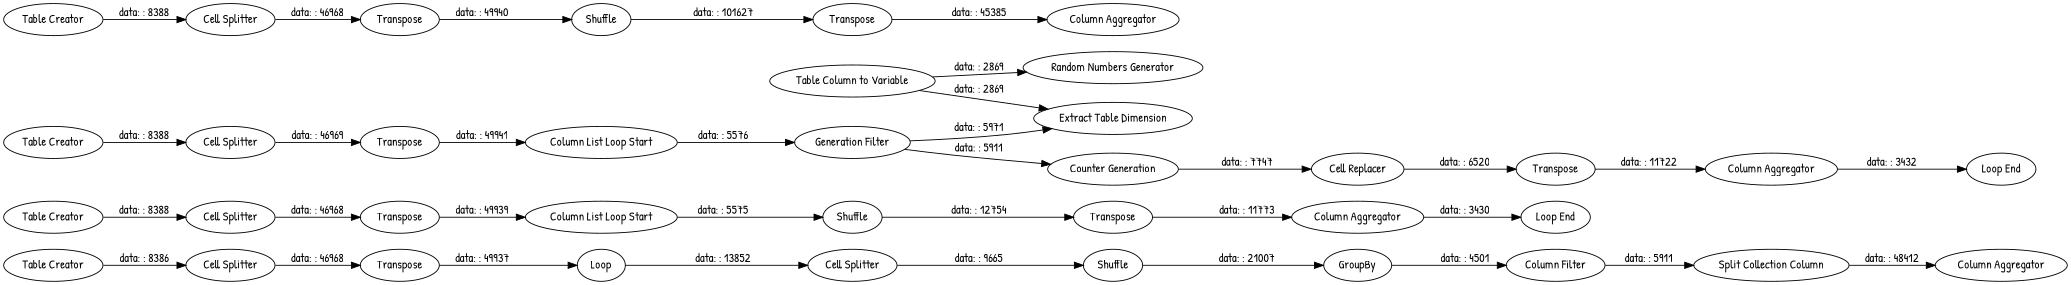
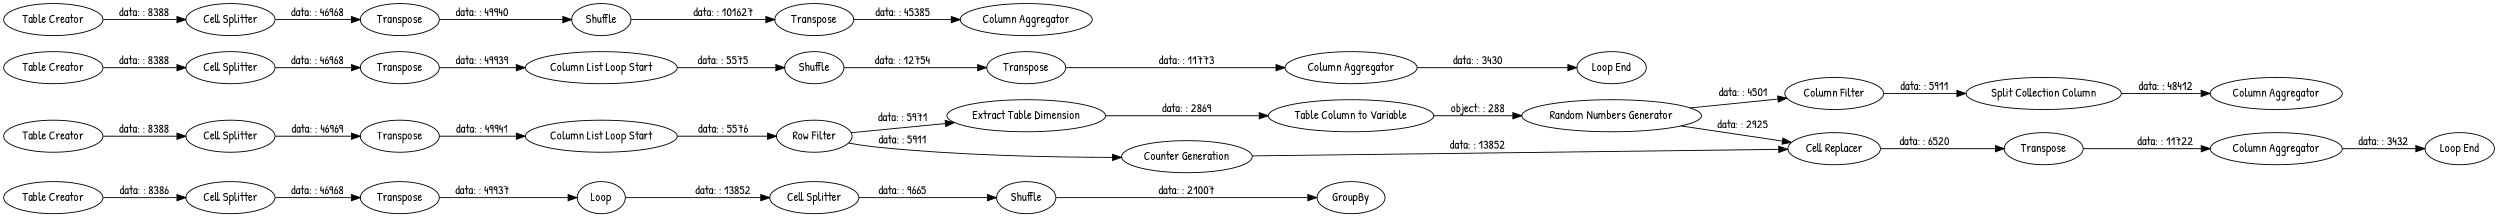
(979, 67) -> (1478, 109)
(979, 99) -> (1182, 116)
none -> (1732, 133)
(852, 142) -> (814, 136)
(1247, 162) -> (1478, 146)
(1445, 265) -> (1734, 104)
